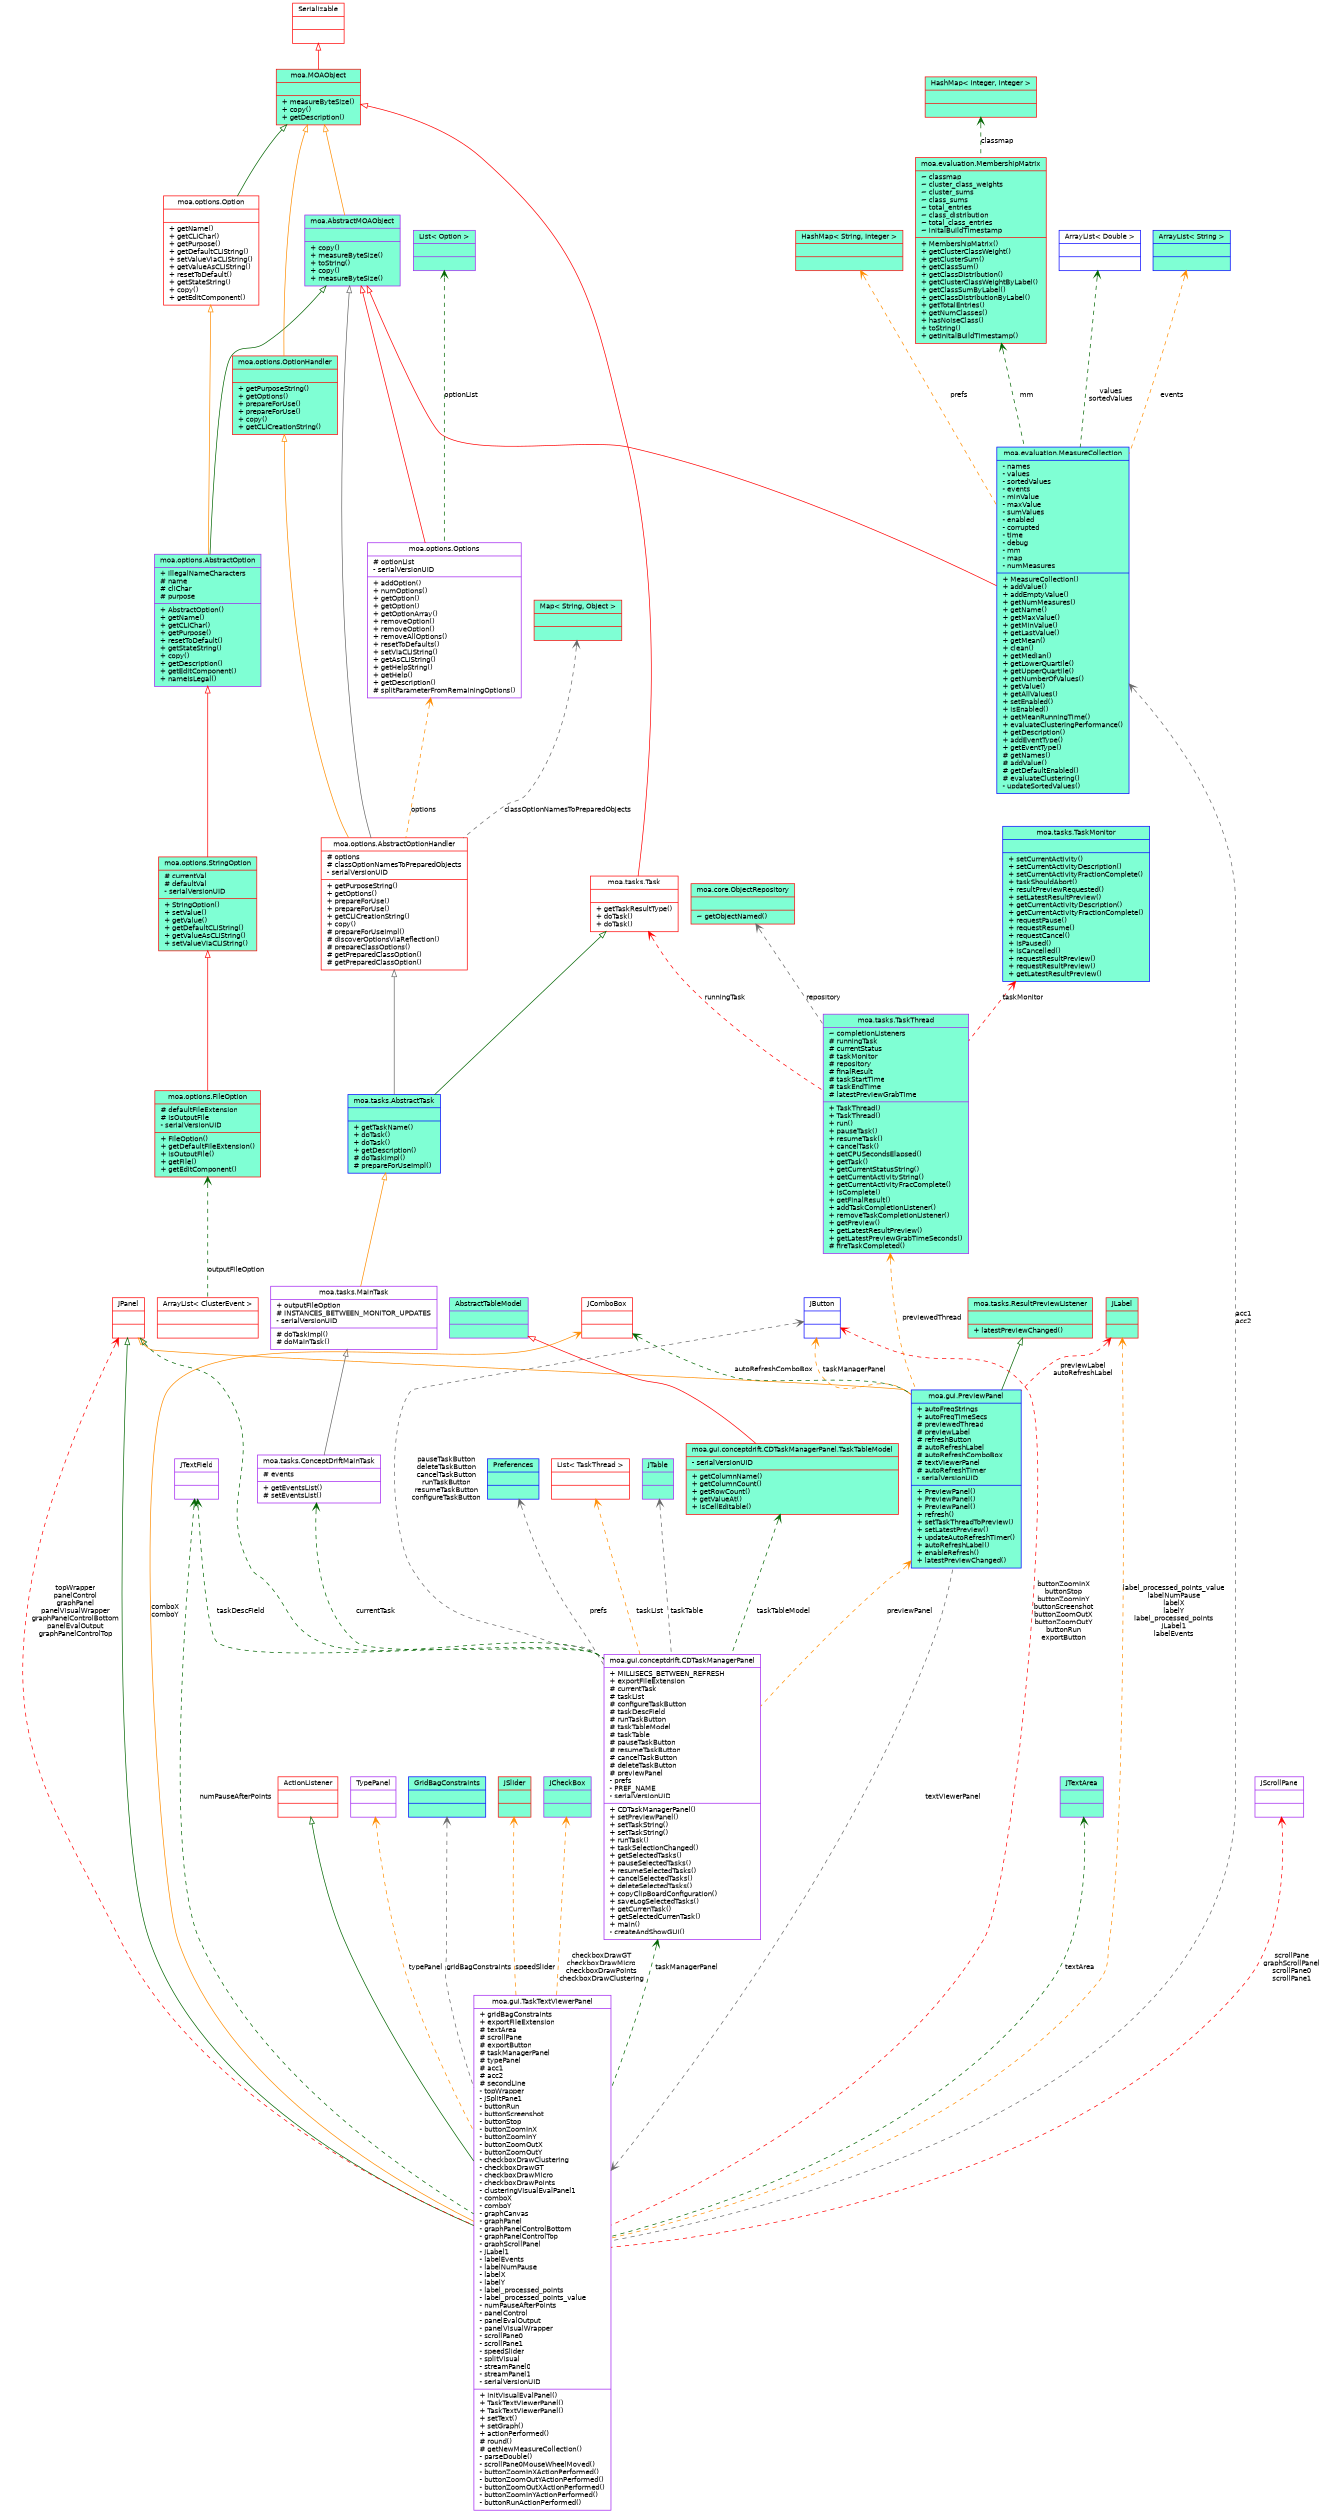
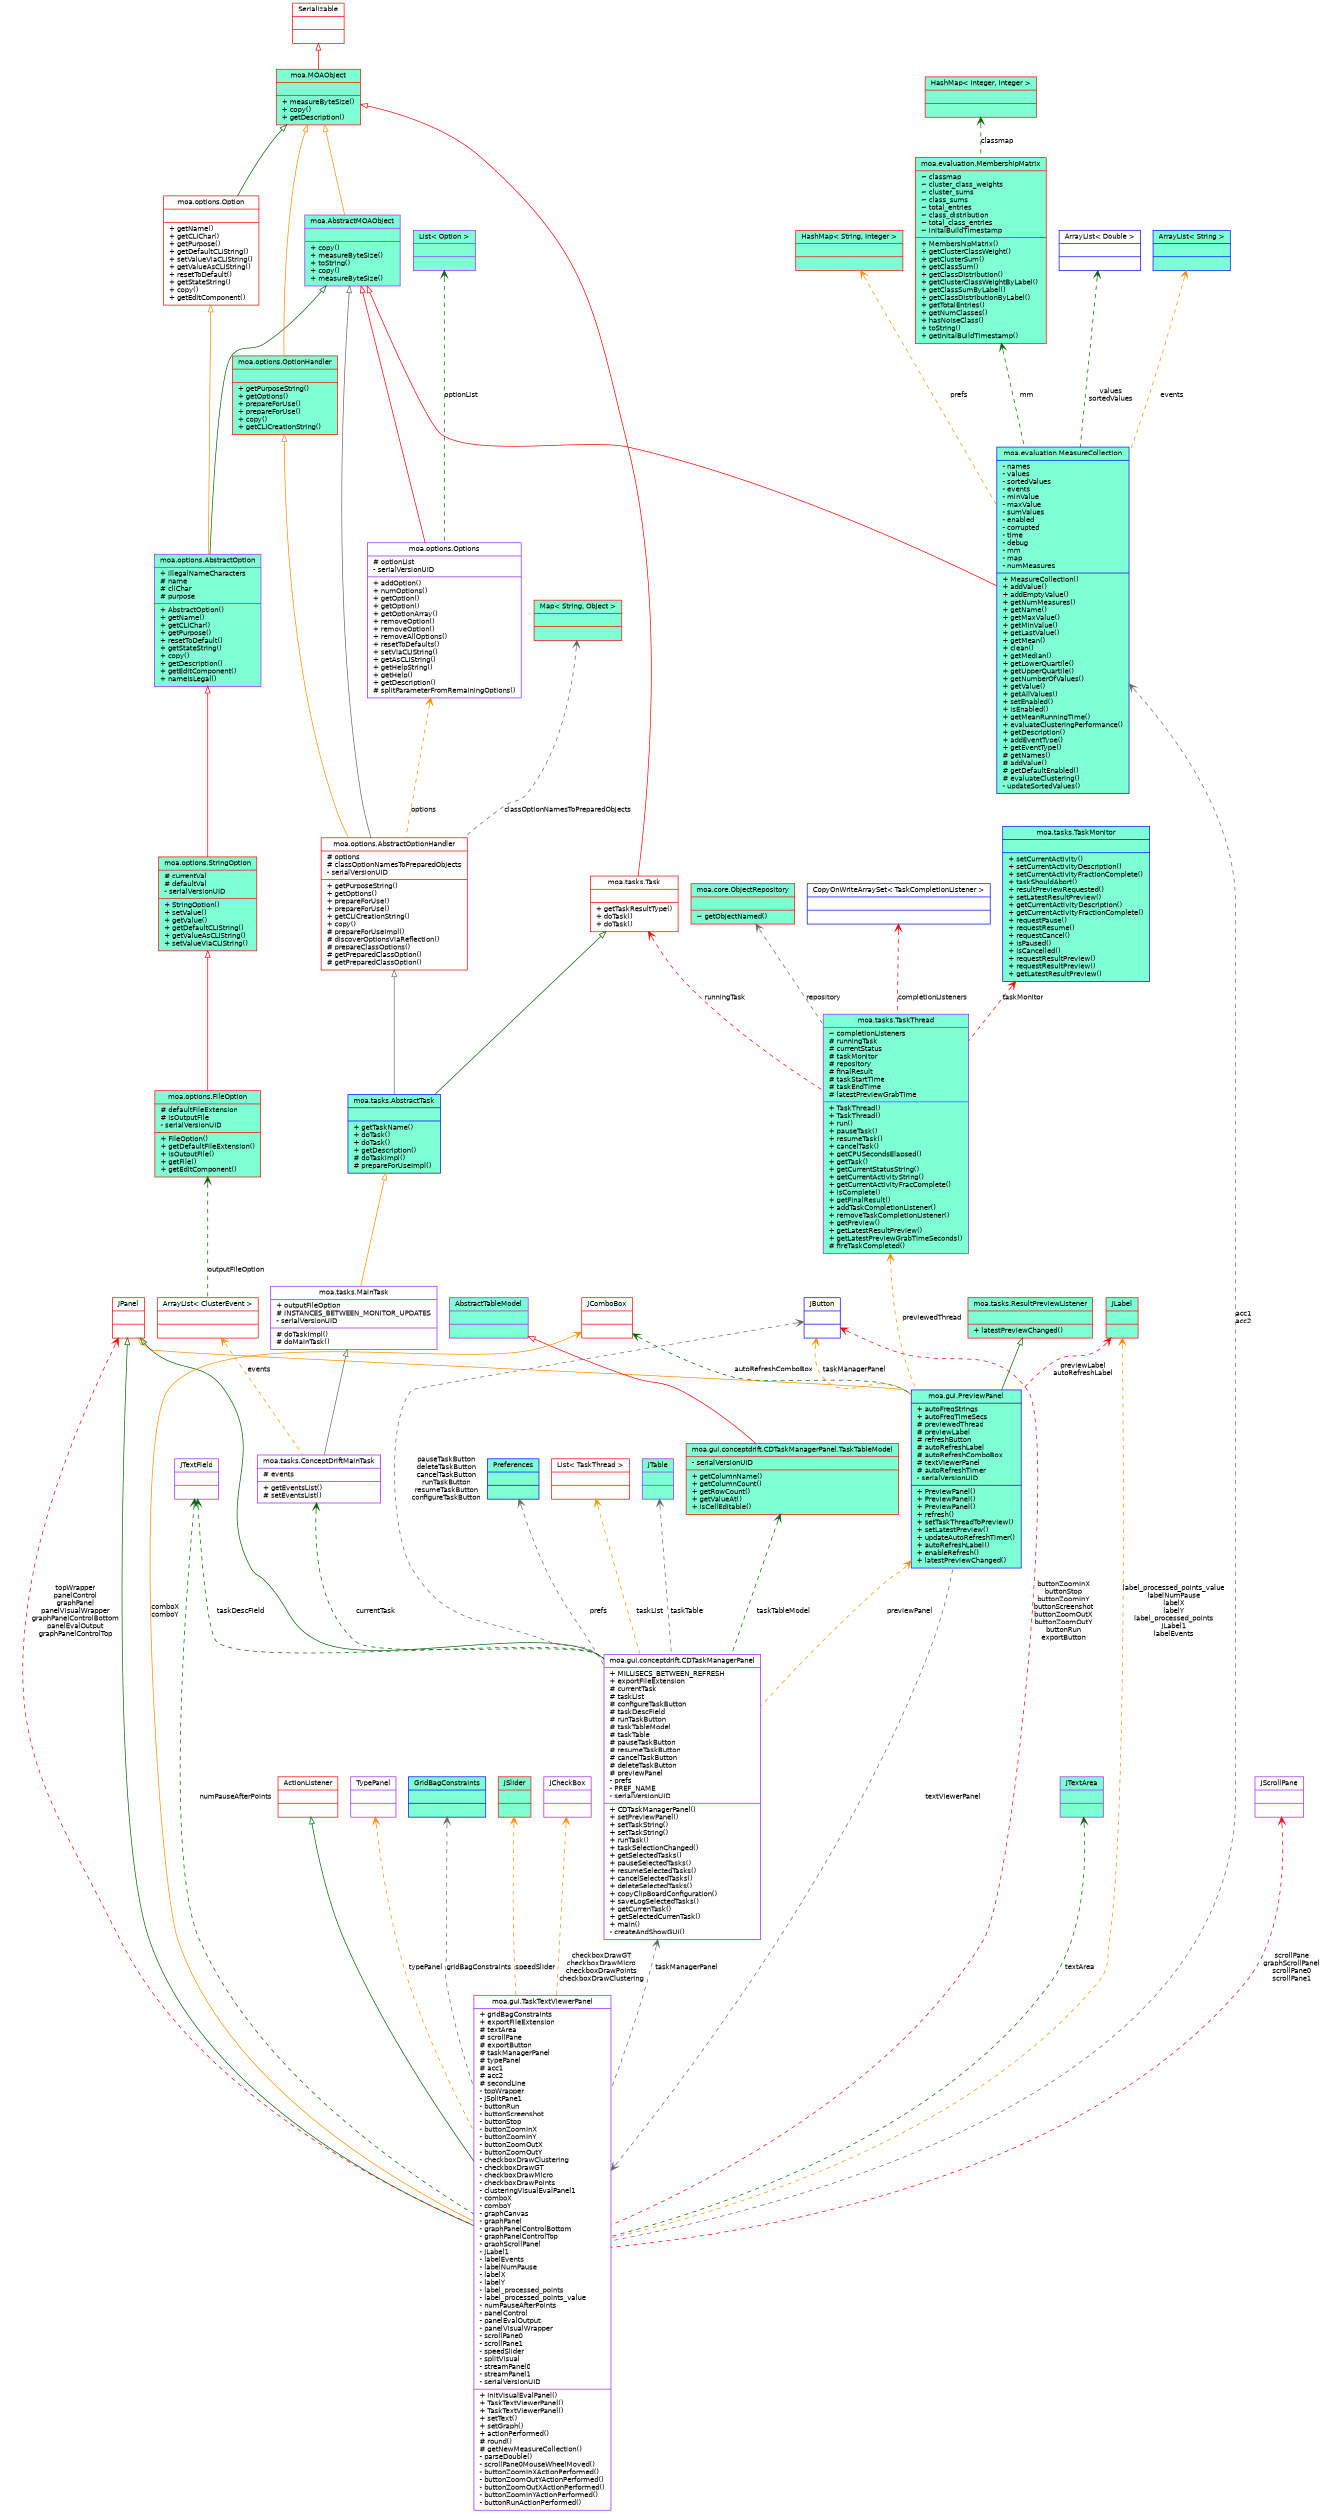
none -> (899, 904)
none -> (264, 1399)
(287, 1610) -> (287, 1610)
(567, 1797) -> (567, 1797)
(636, 2018) -> (636, 2018)
